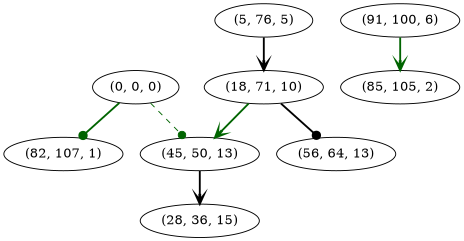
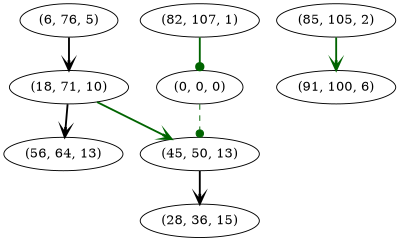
(264, 20) -> (69, 20)
(400, 49) -> (336, 49)
(103, 118) -> (200, 50)
(297, 118) -> (67, 116)
